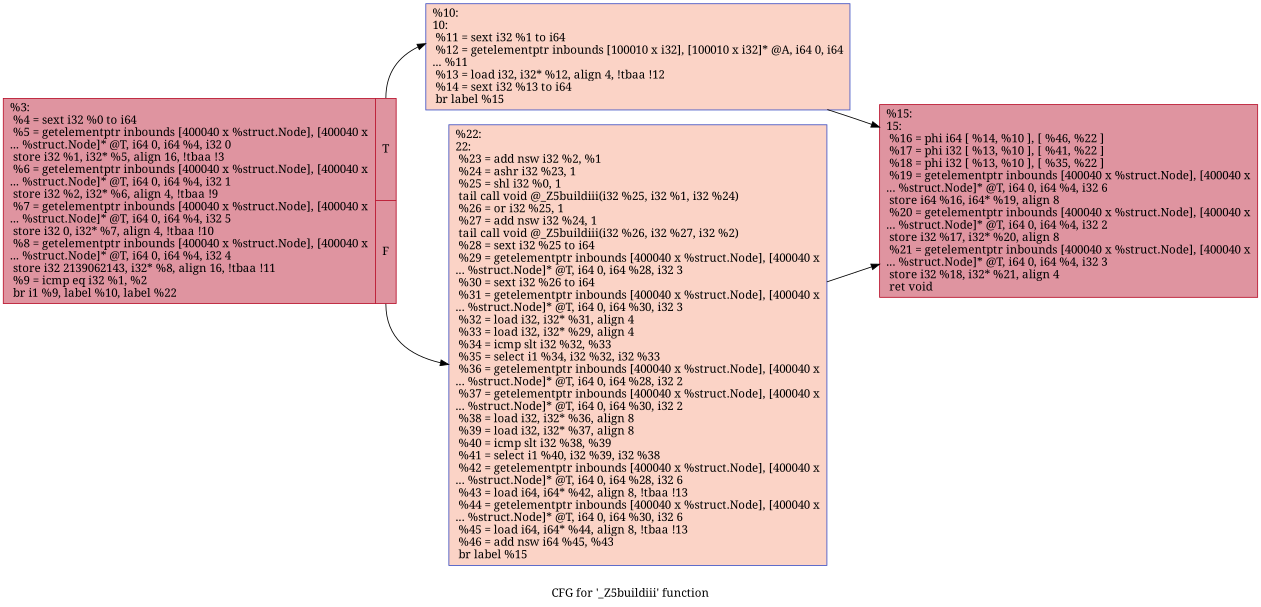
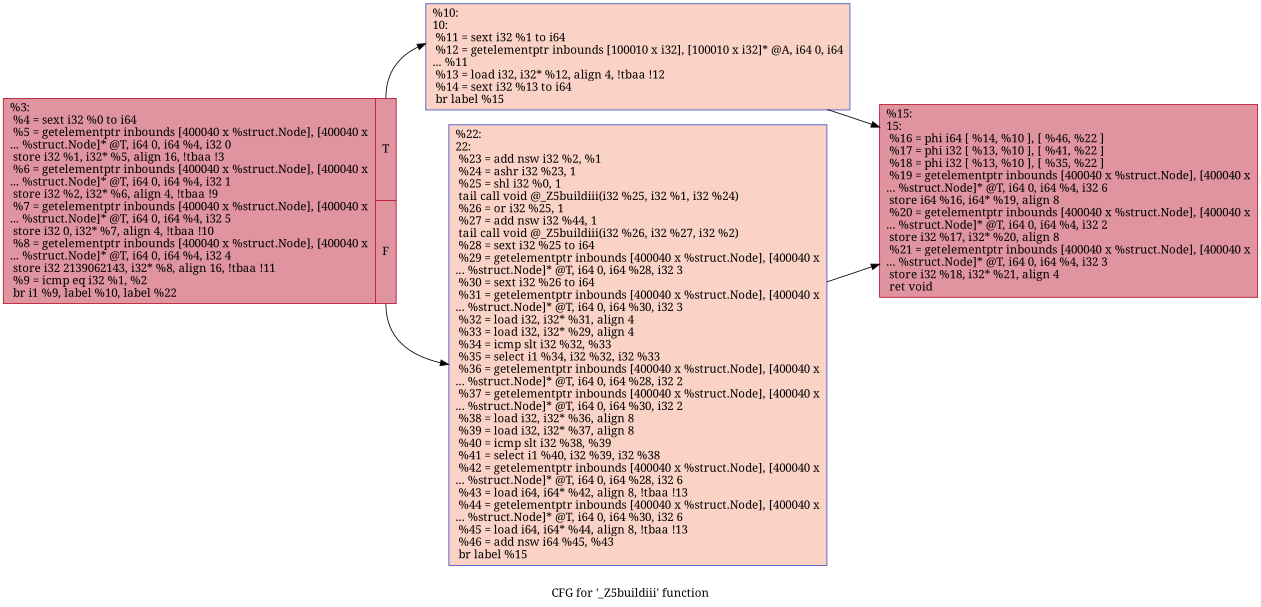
(526, 221) -> (526, 221)
